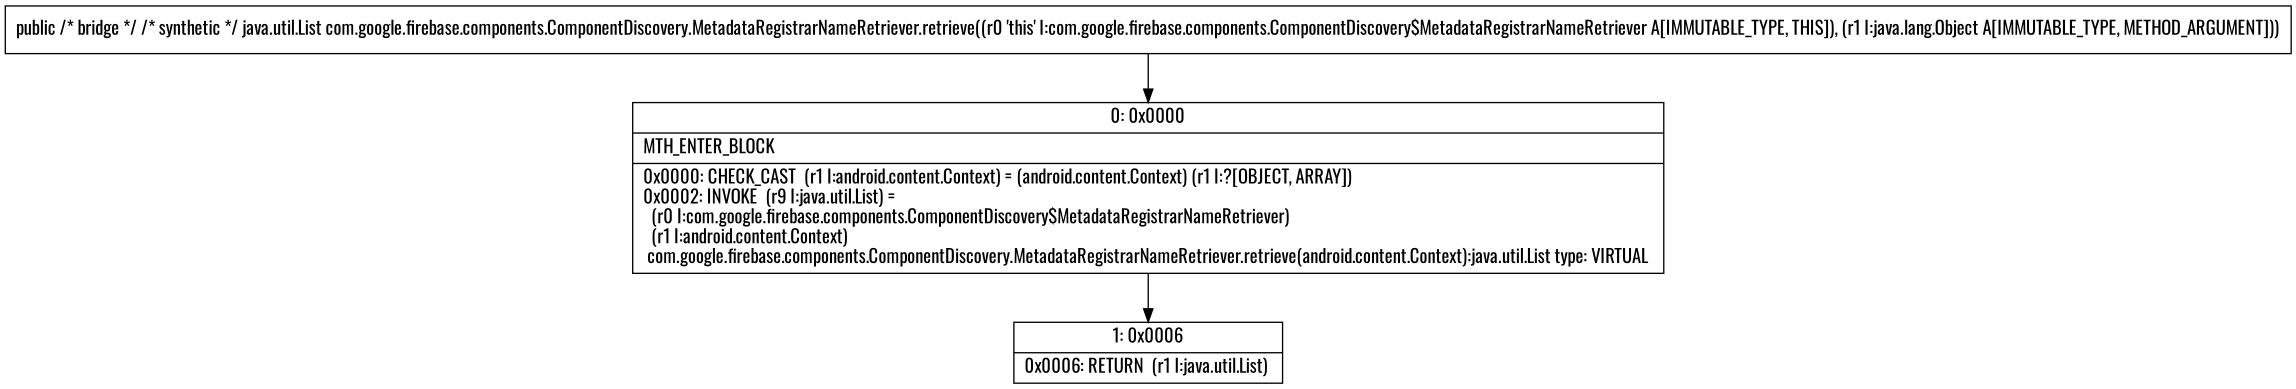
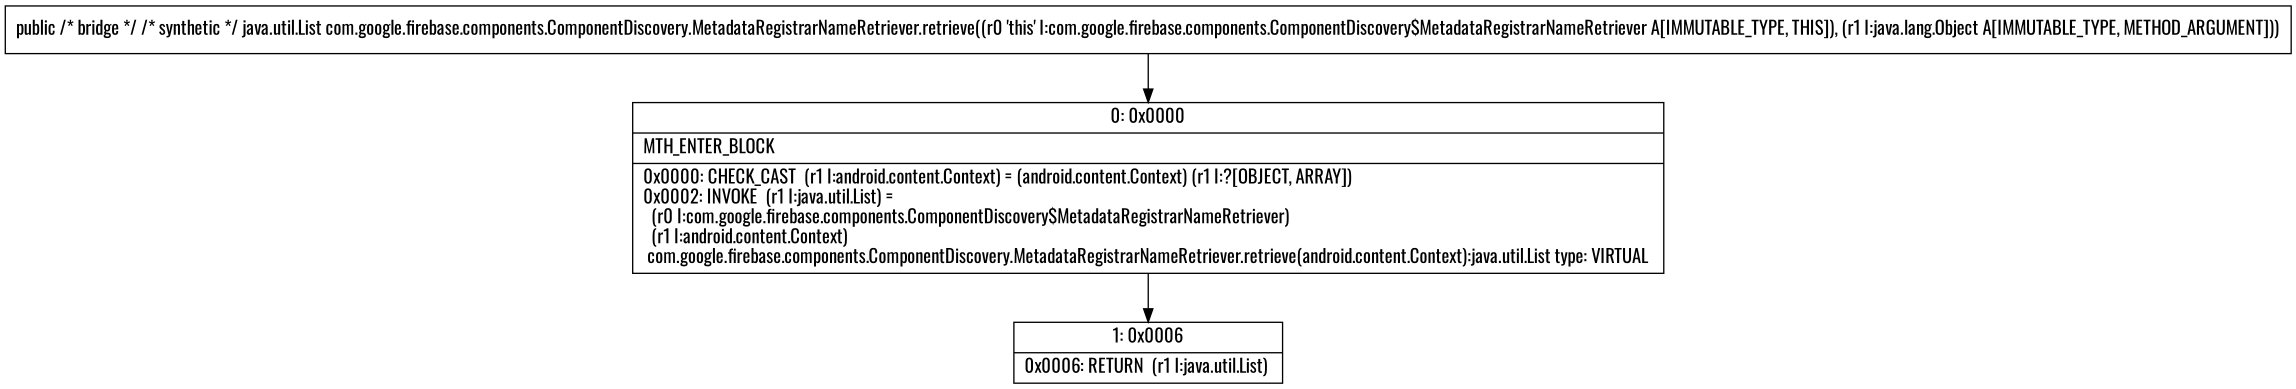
(772, 198) -> (771, 198)
